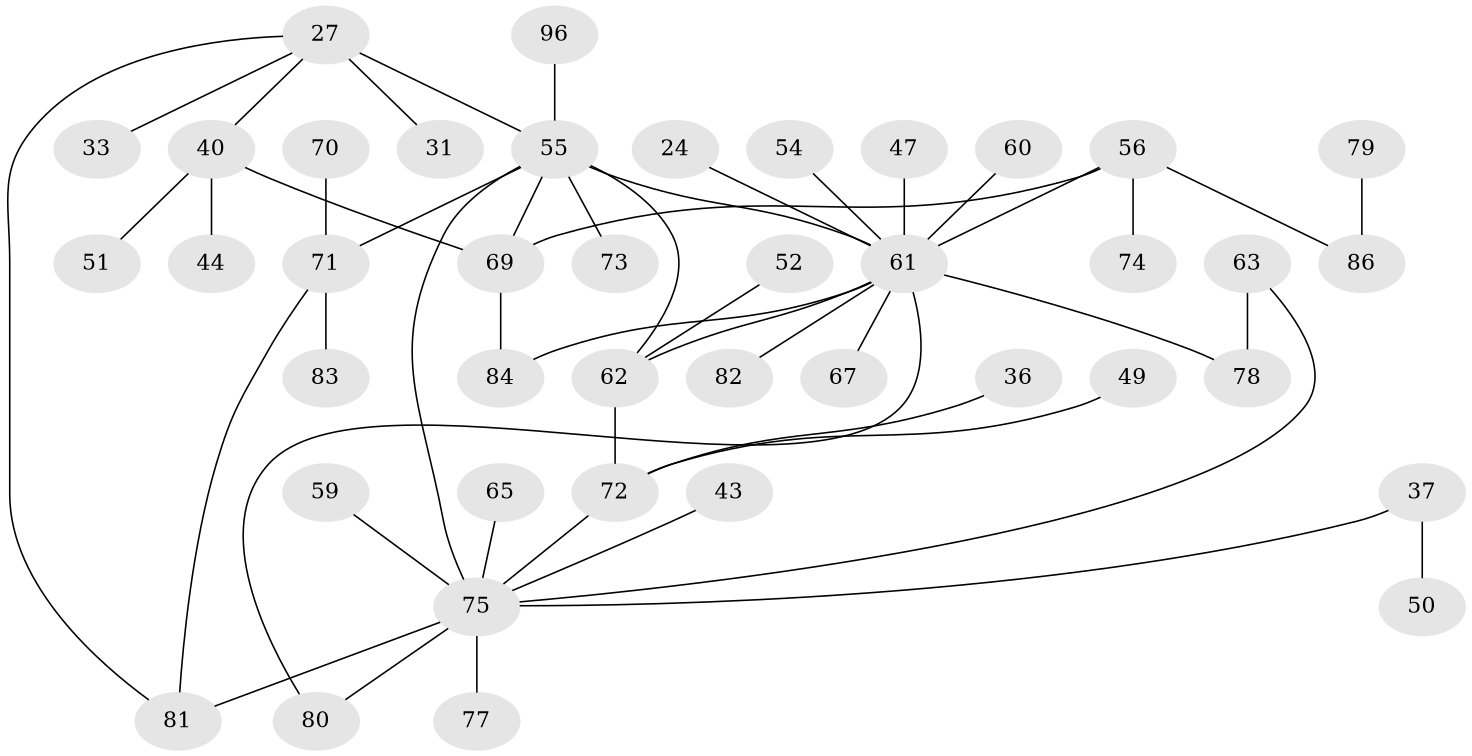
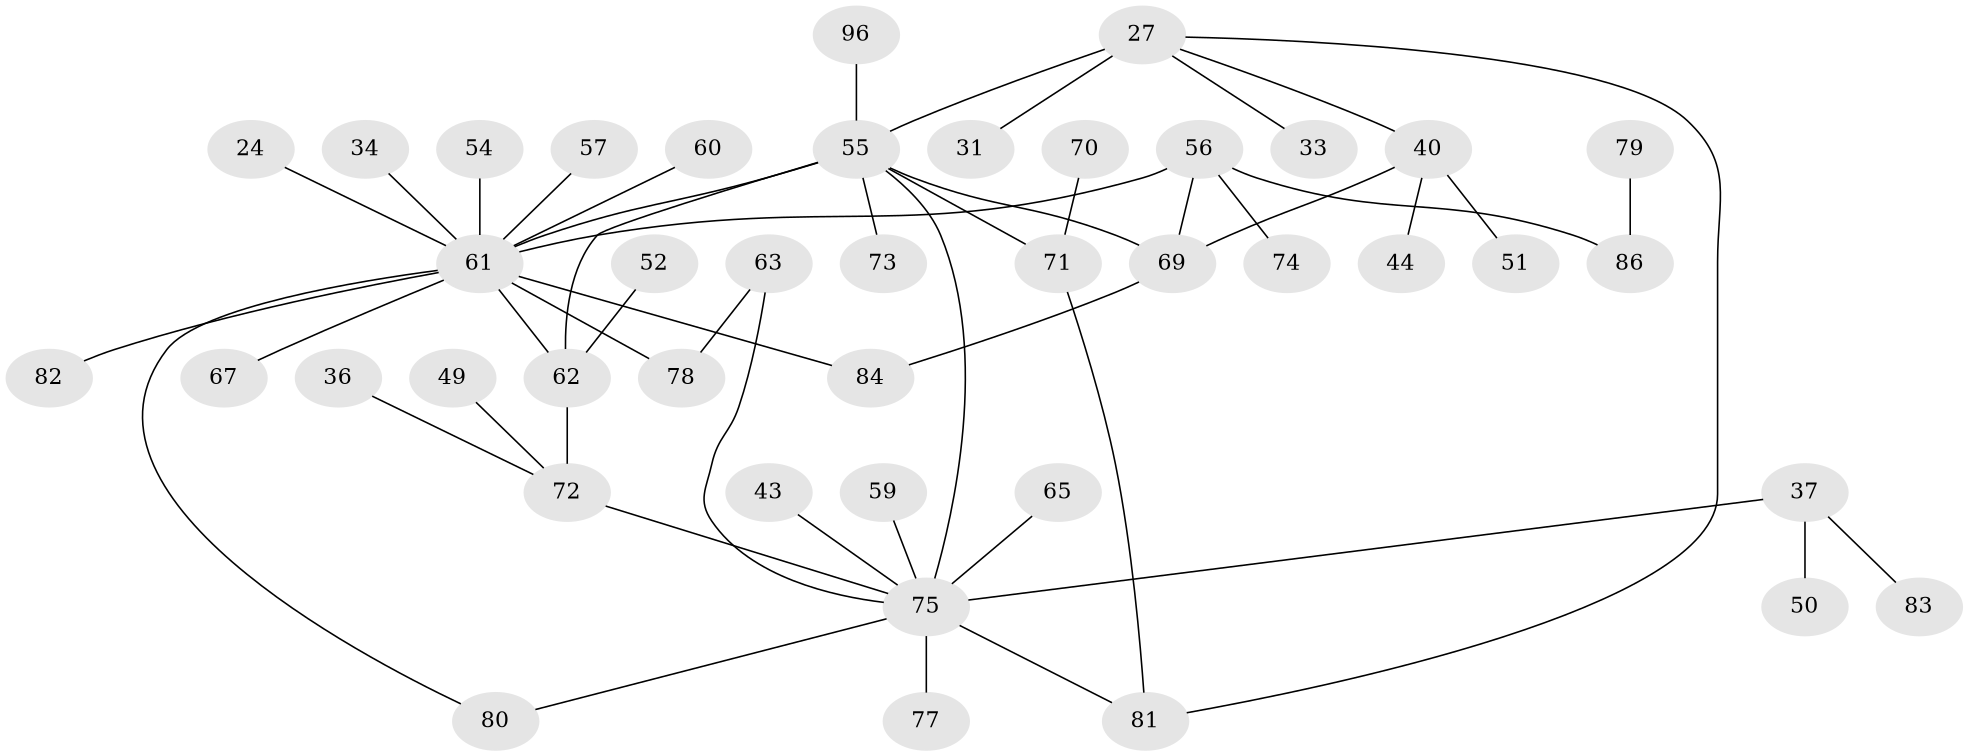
none -> (365, 149)
(904, 149) -> (594, 149)
(326, 321) -> (1862, 550)
